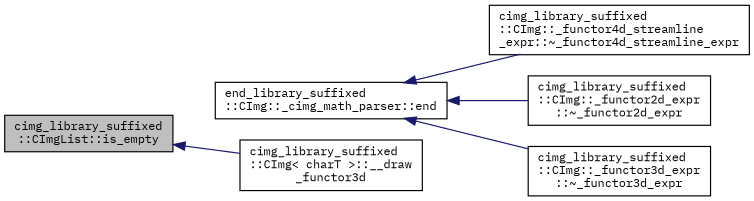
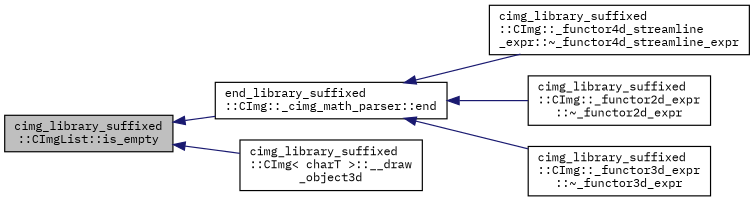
none -> (200, 118)
(331, 165) -> (331, 165)
